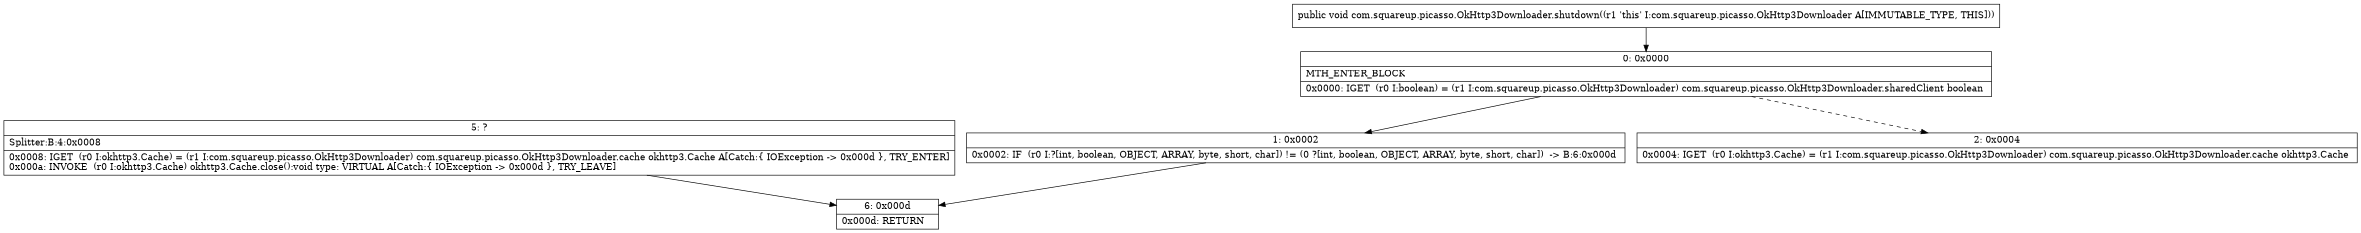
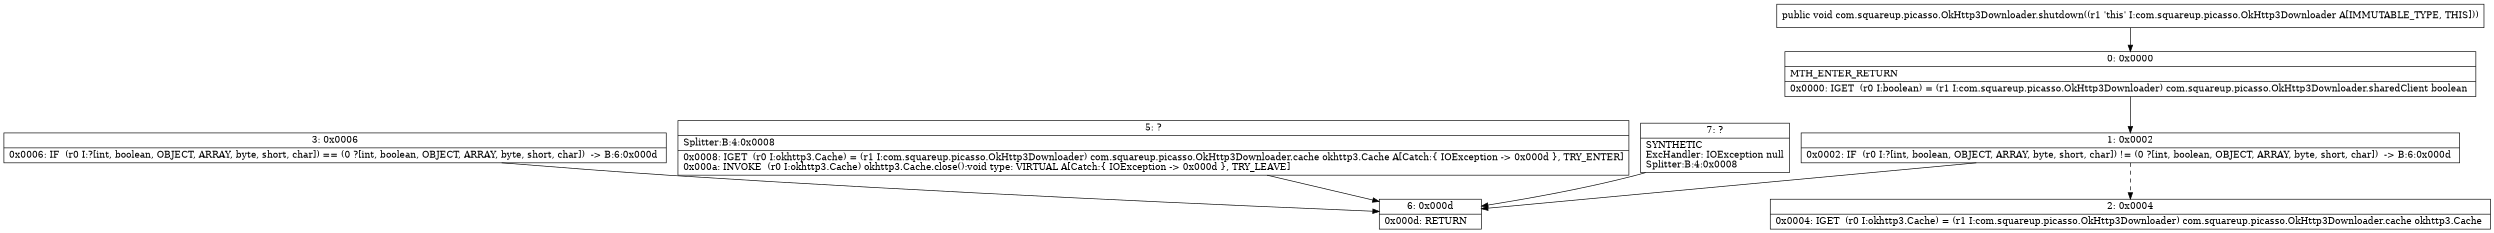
(1356, 74) -> (1844, 74)
(1836, 114) -> (2130, 178)
none -> (335, 148)
none -> (1715, 148)
